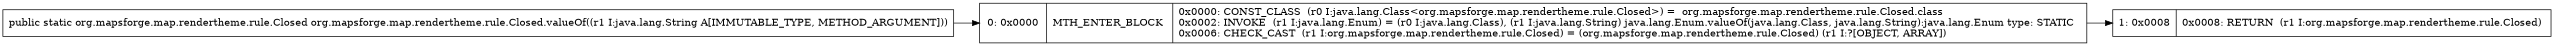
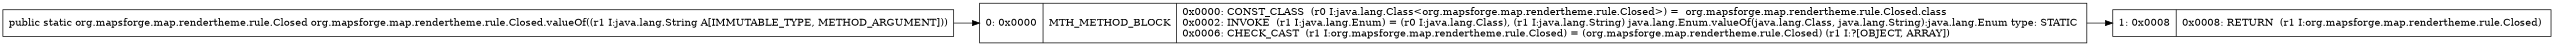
(1108, 23) -> (1110, 23)
